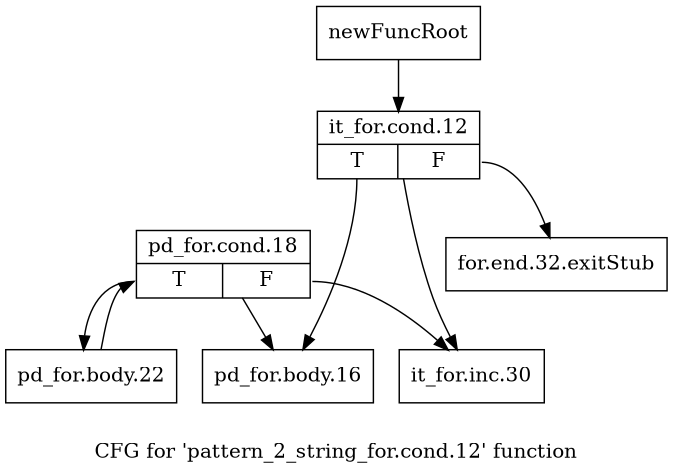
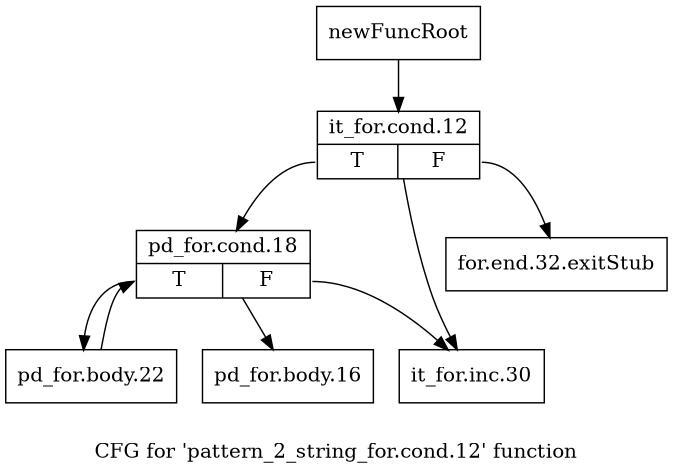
(342, 260) -> (272, 181)
